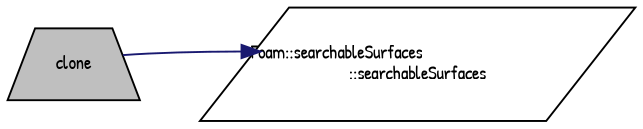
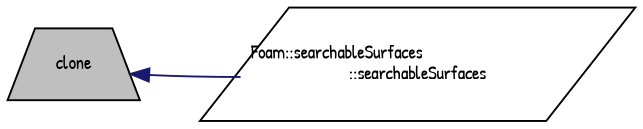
(182, 52) -> (195, 77)
